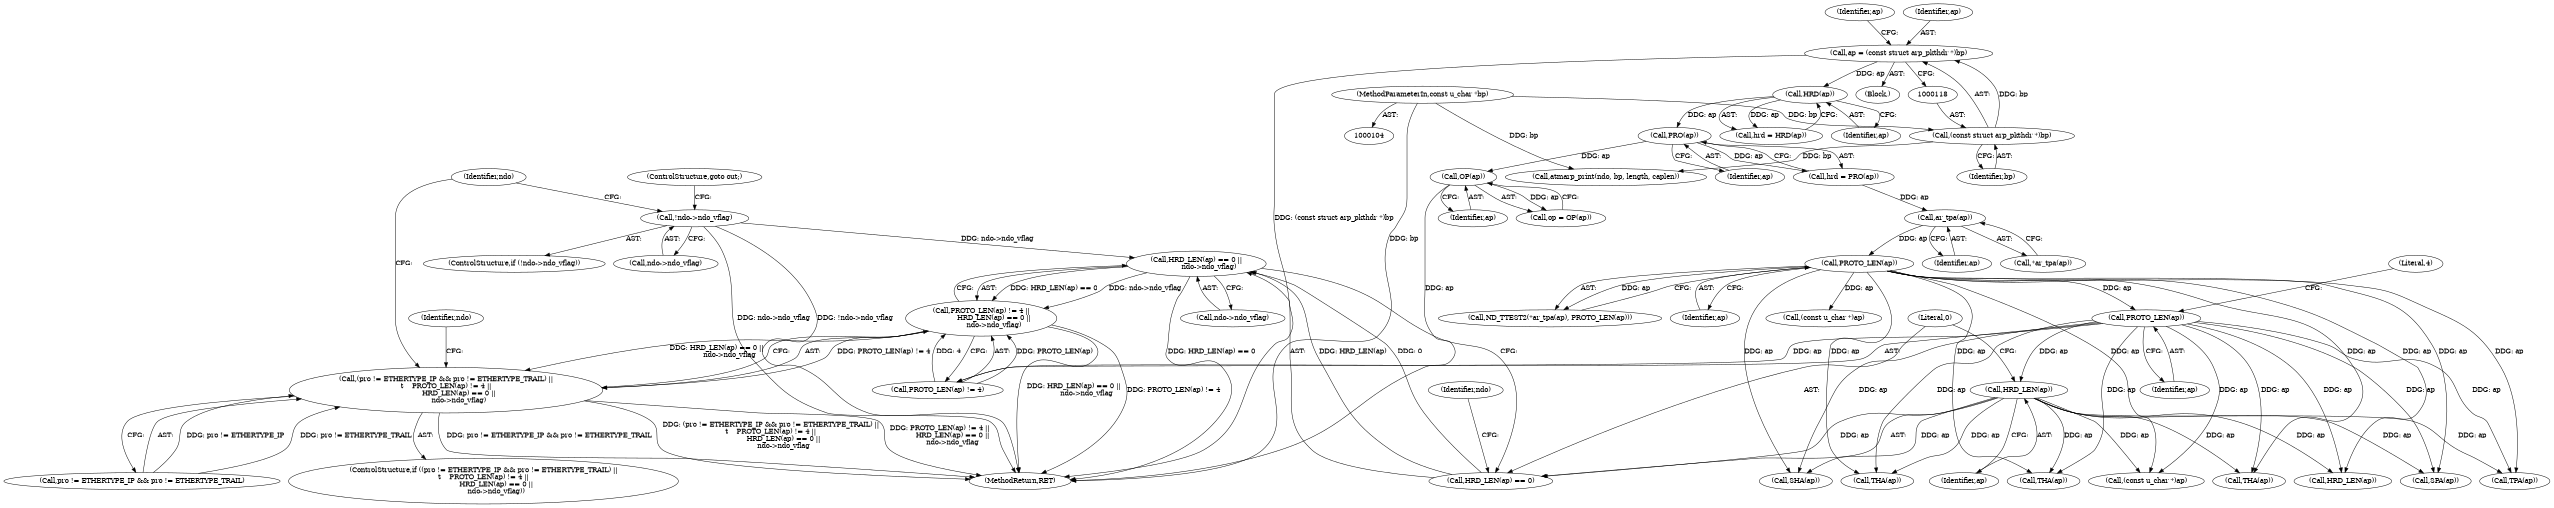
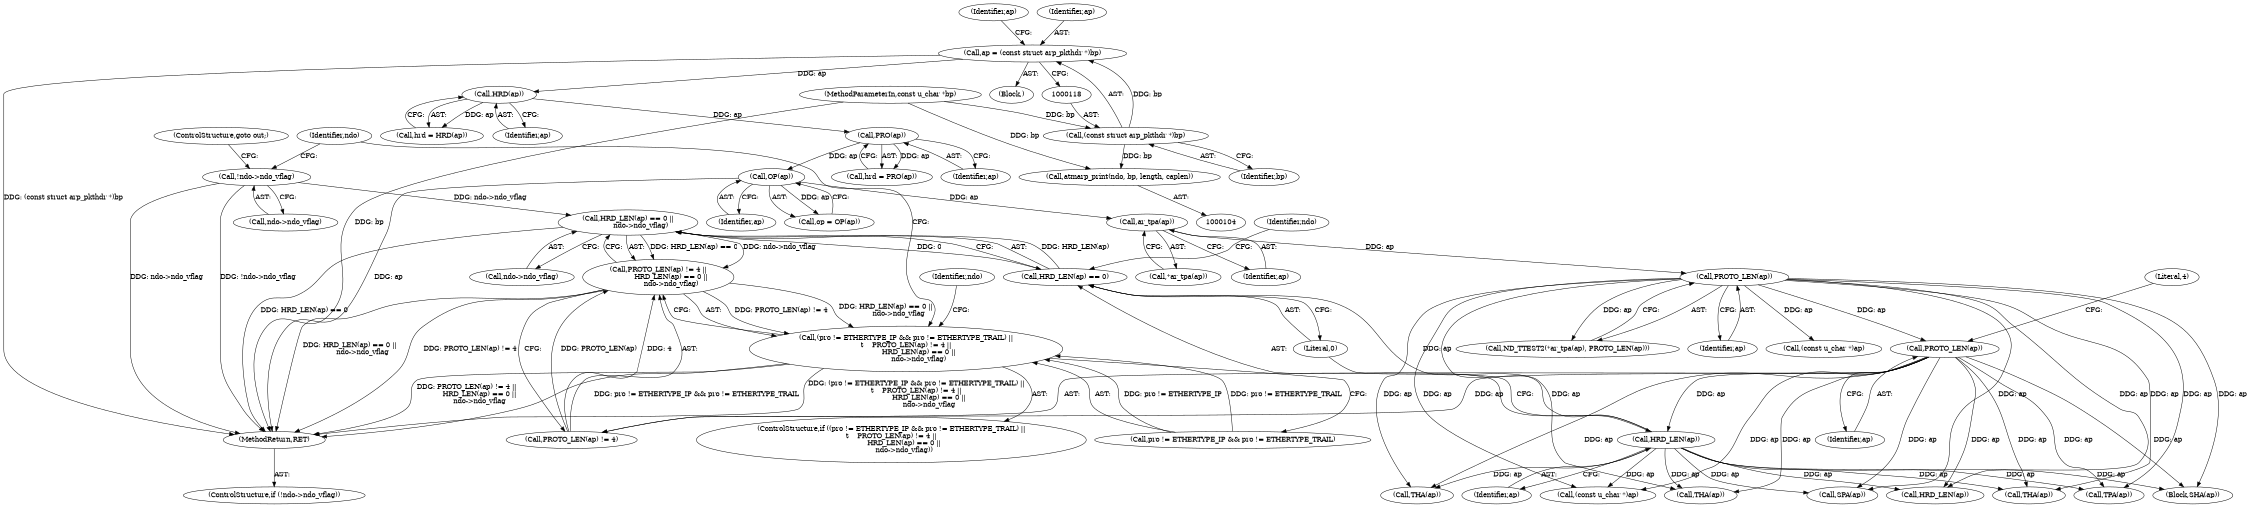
(1383, 111) -> (1170, 200)
(1893, 197) -> (953, 201)
(608, 240) -> (274, 465)
none -> (1215, 296)
(1796, 481) -> (2193, 495)
